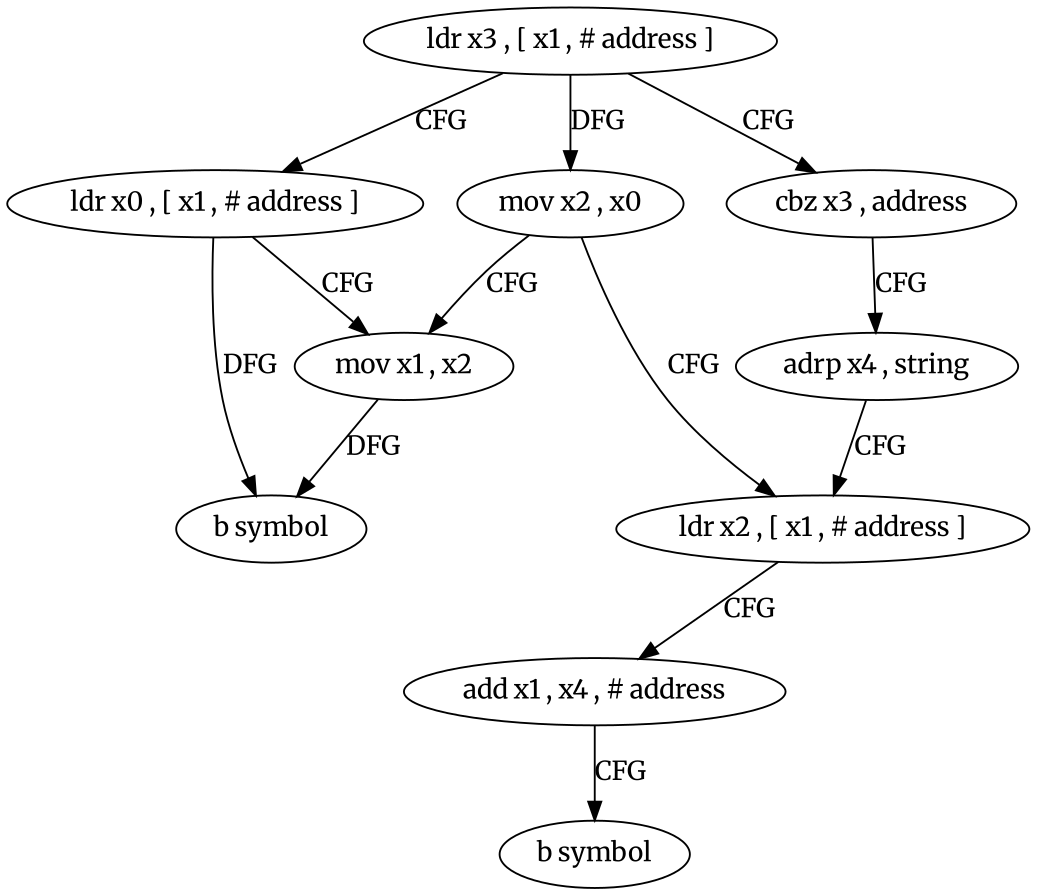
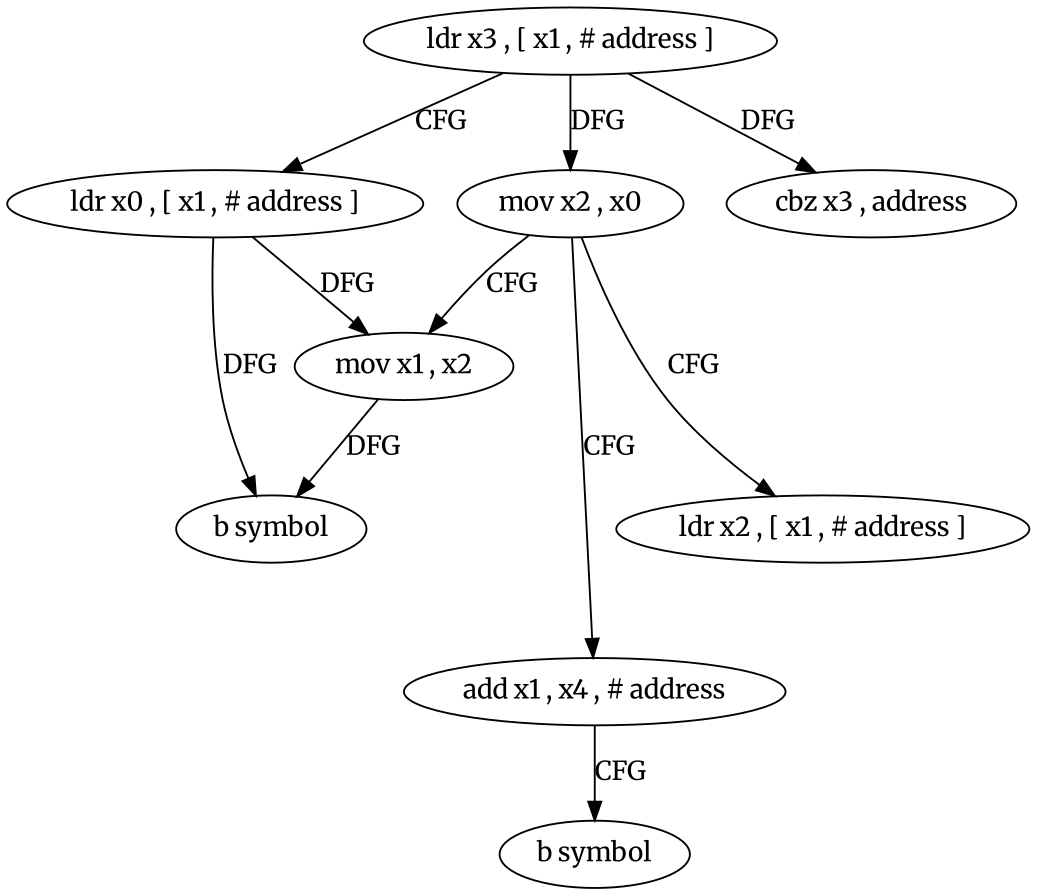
(769, 122) -> (769, 122)
(348, 285) -> (348, 285)
(877, 366) -> none
(716, 605) -> (582, 438)
